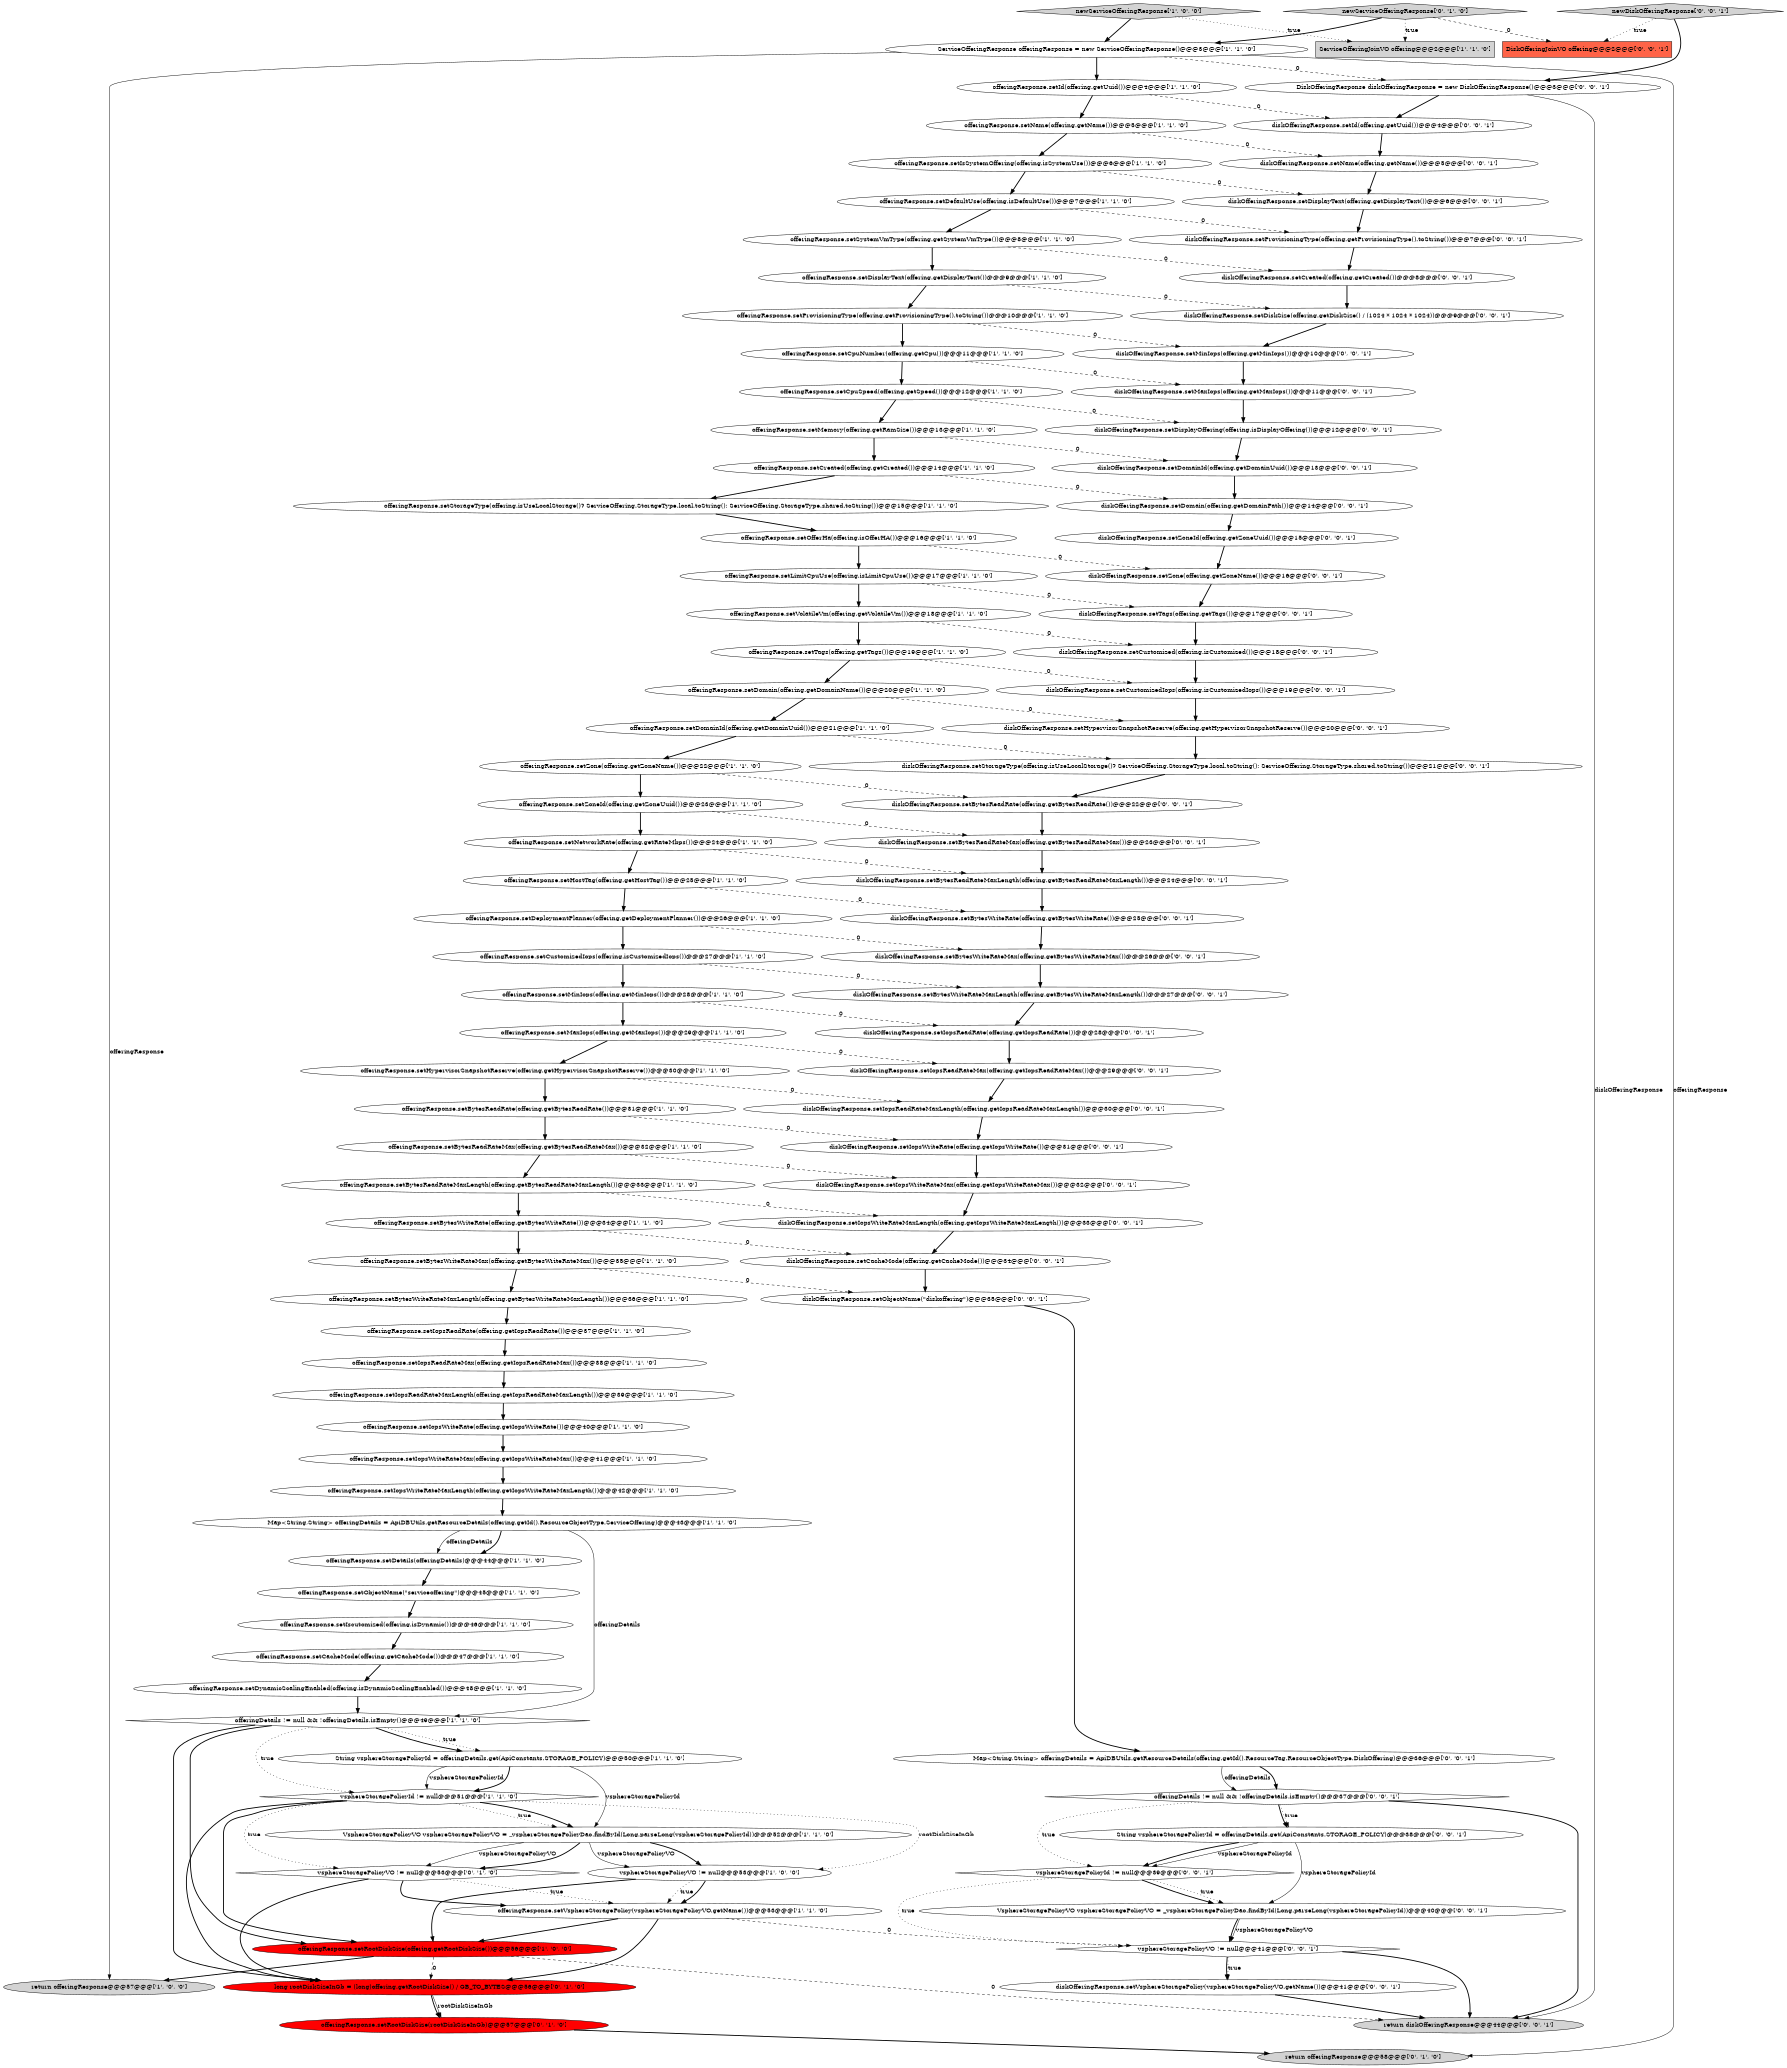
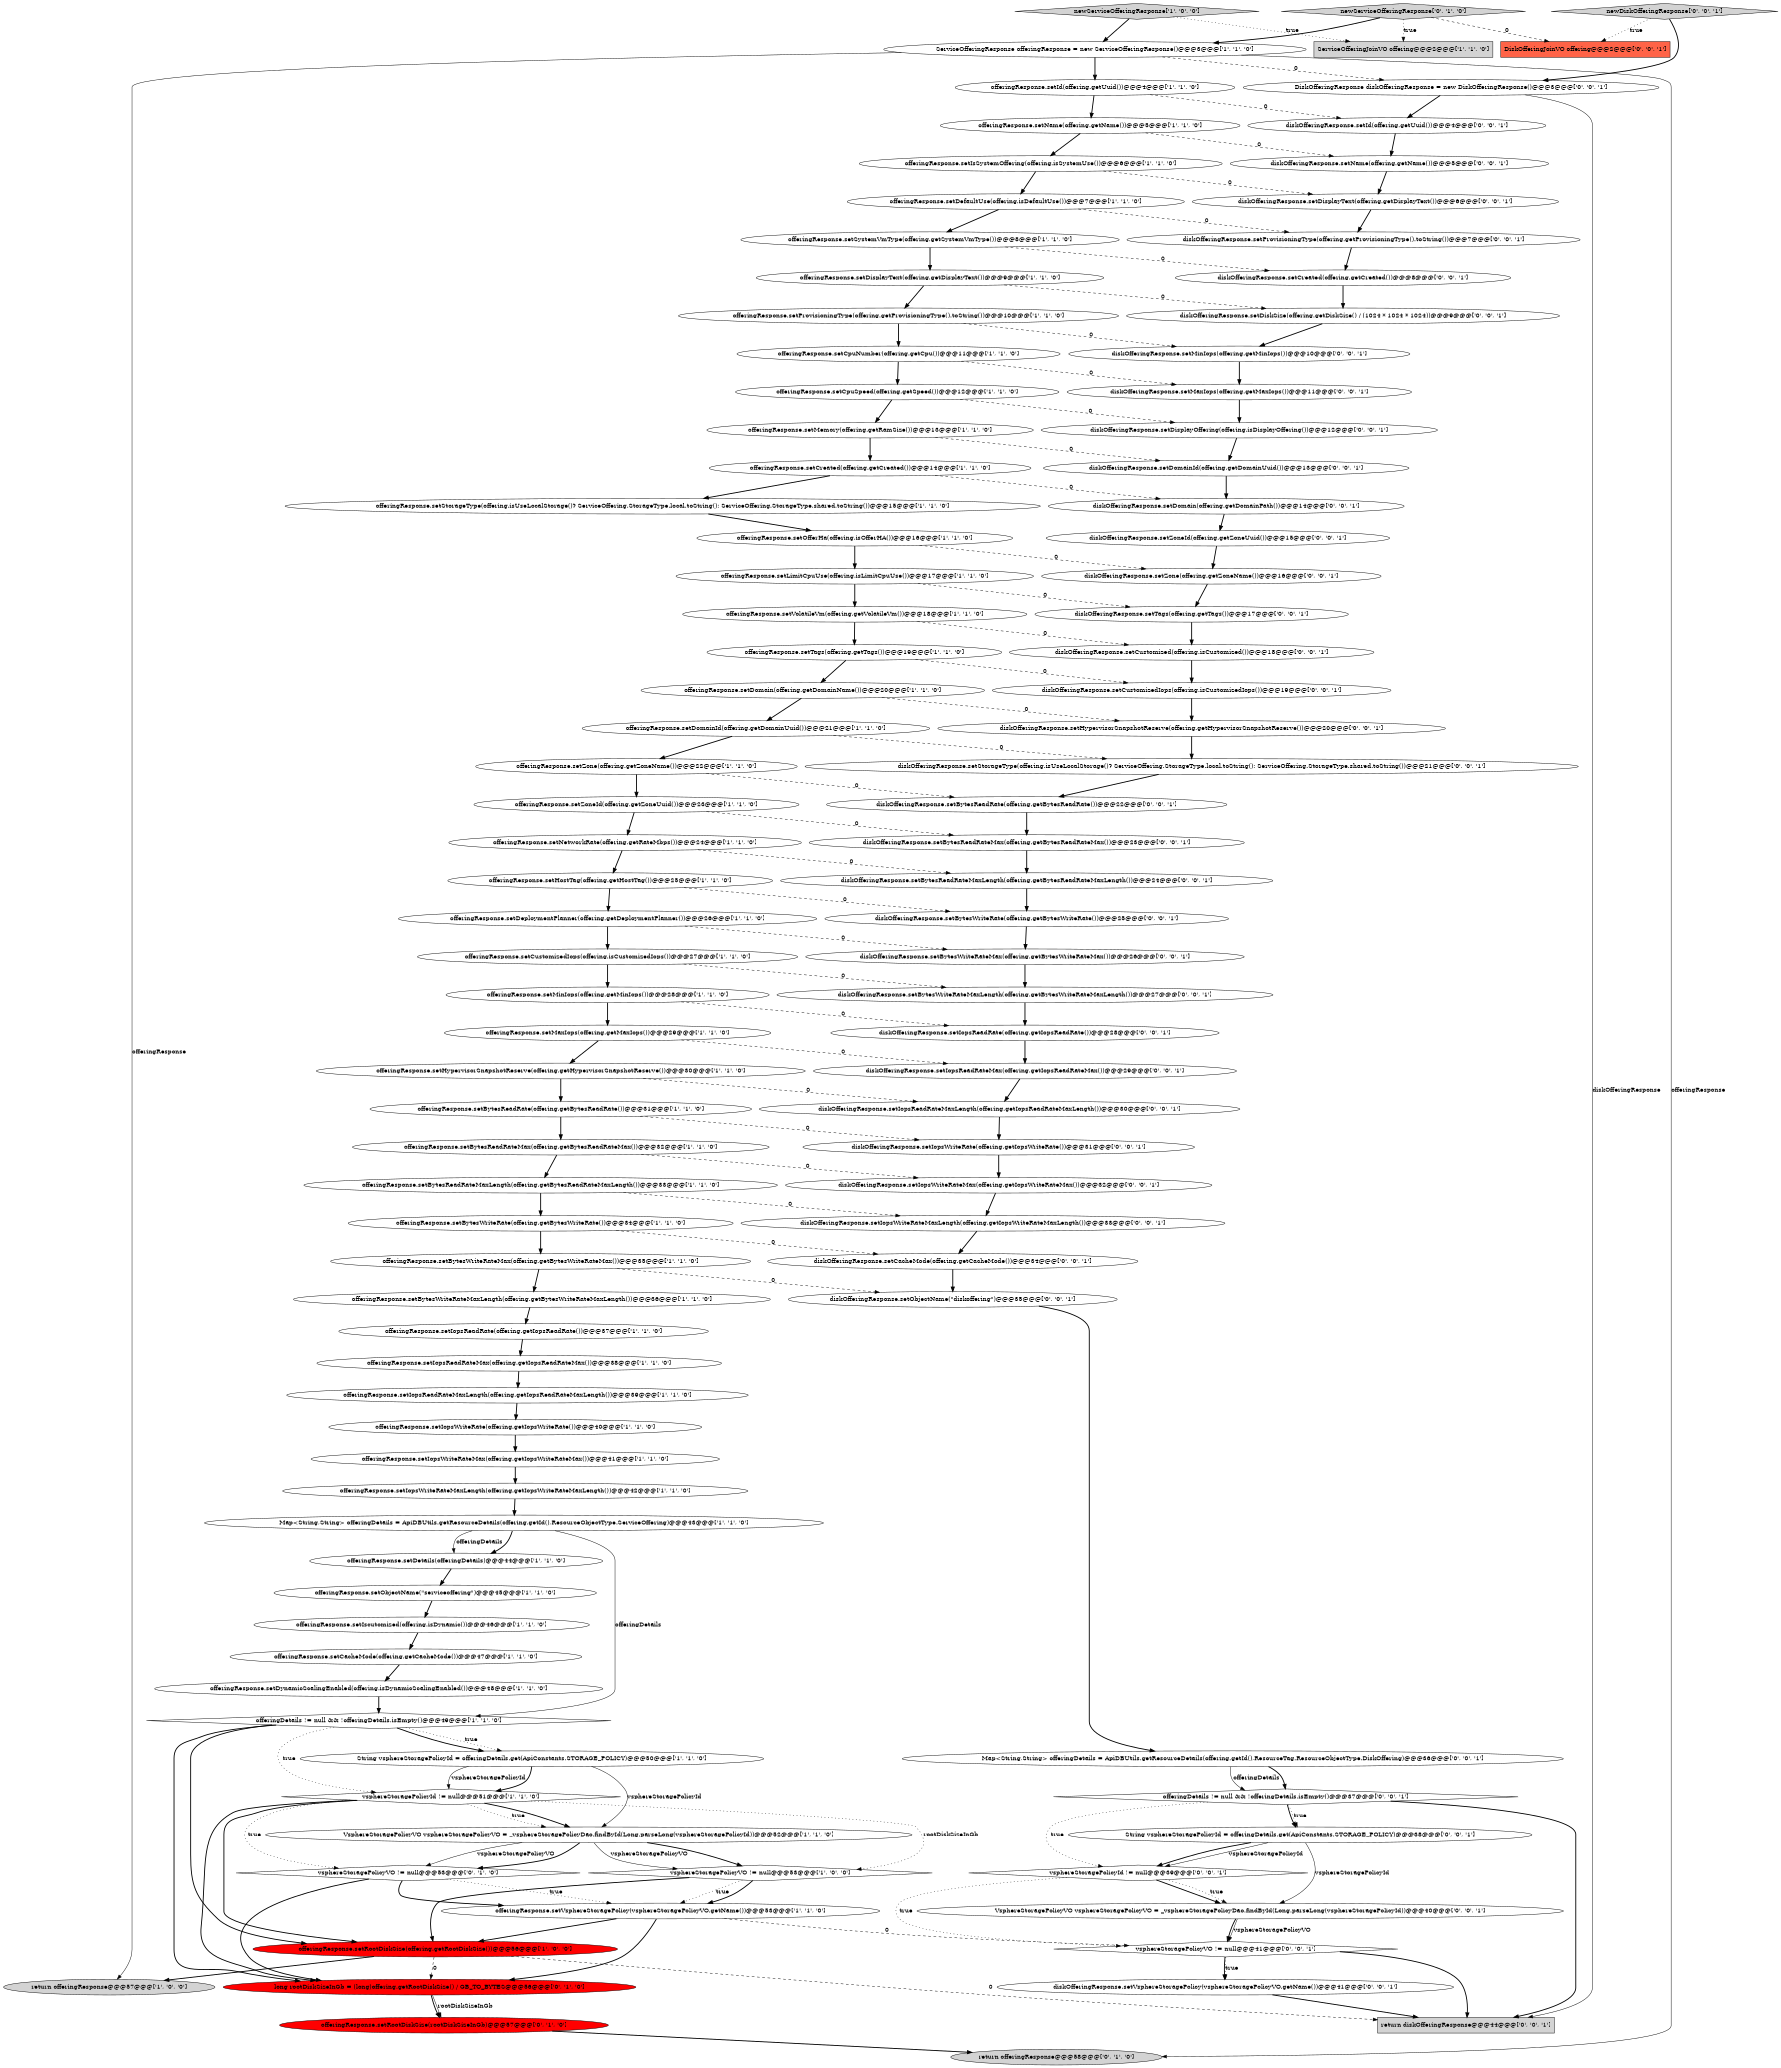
(710, 1873) -> (760, 1873)
(1469, 2025) -> (1466, 2025)
